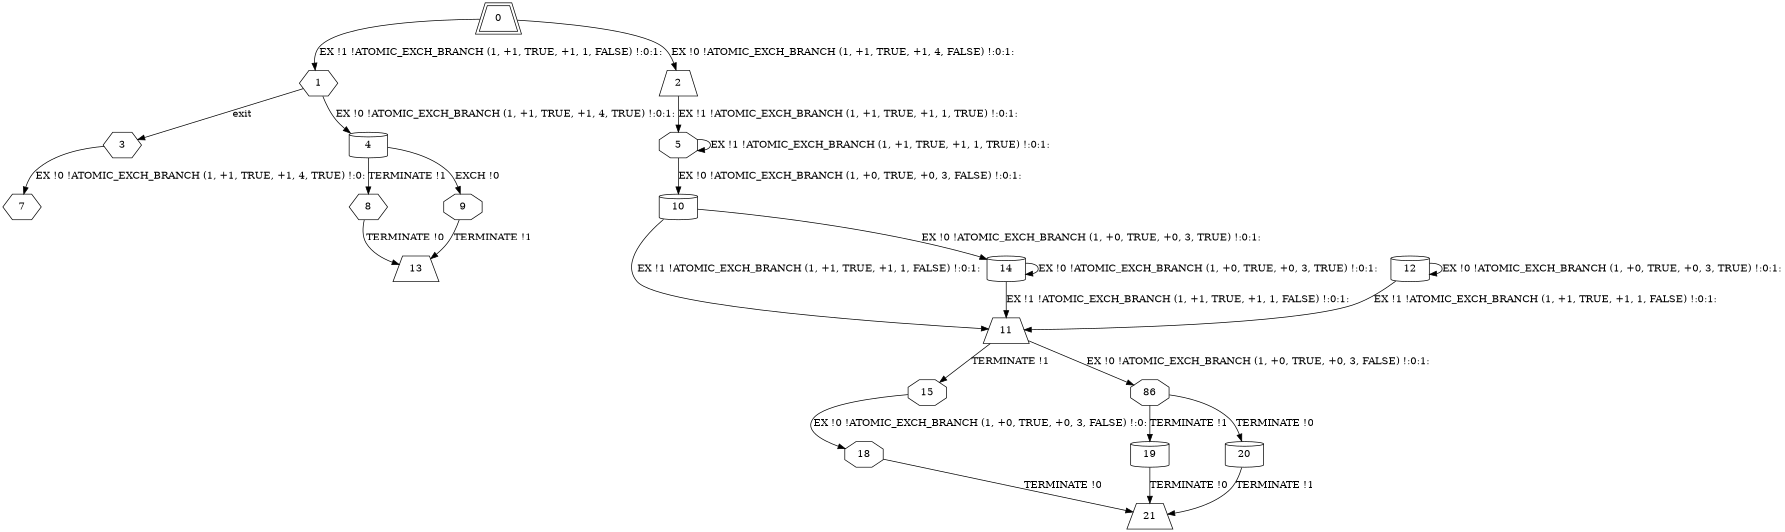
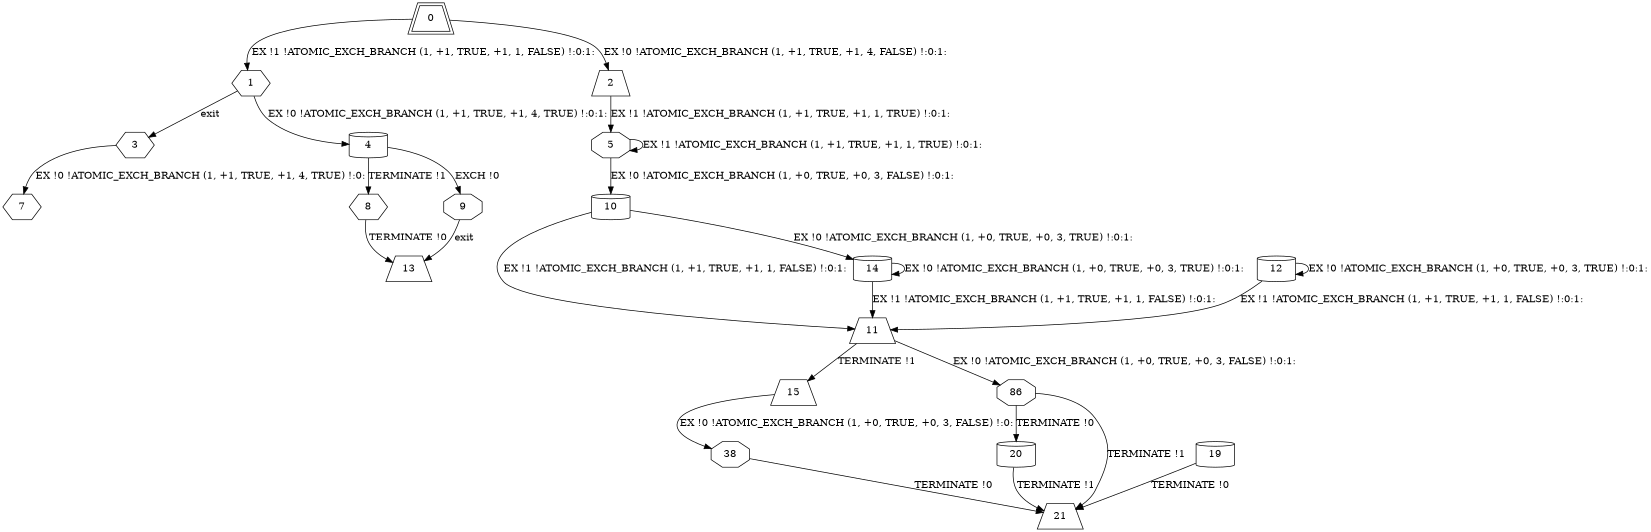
(493, 238) -> (464, 238)
(927, 393) -> (794, 393)
(1150, 420) -> (1103, 431)
(864, 454) -> (730, 454)
